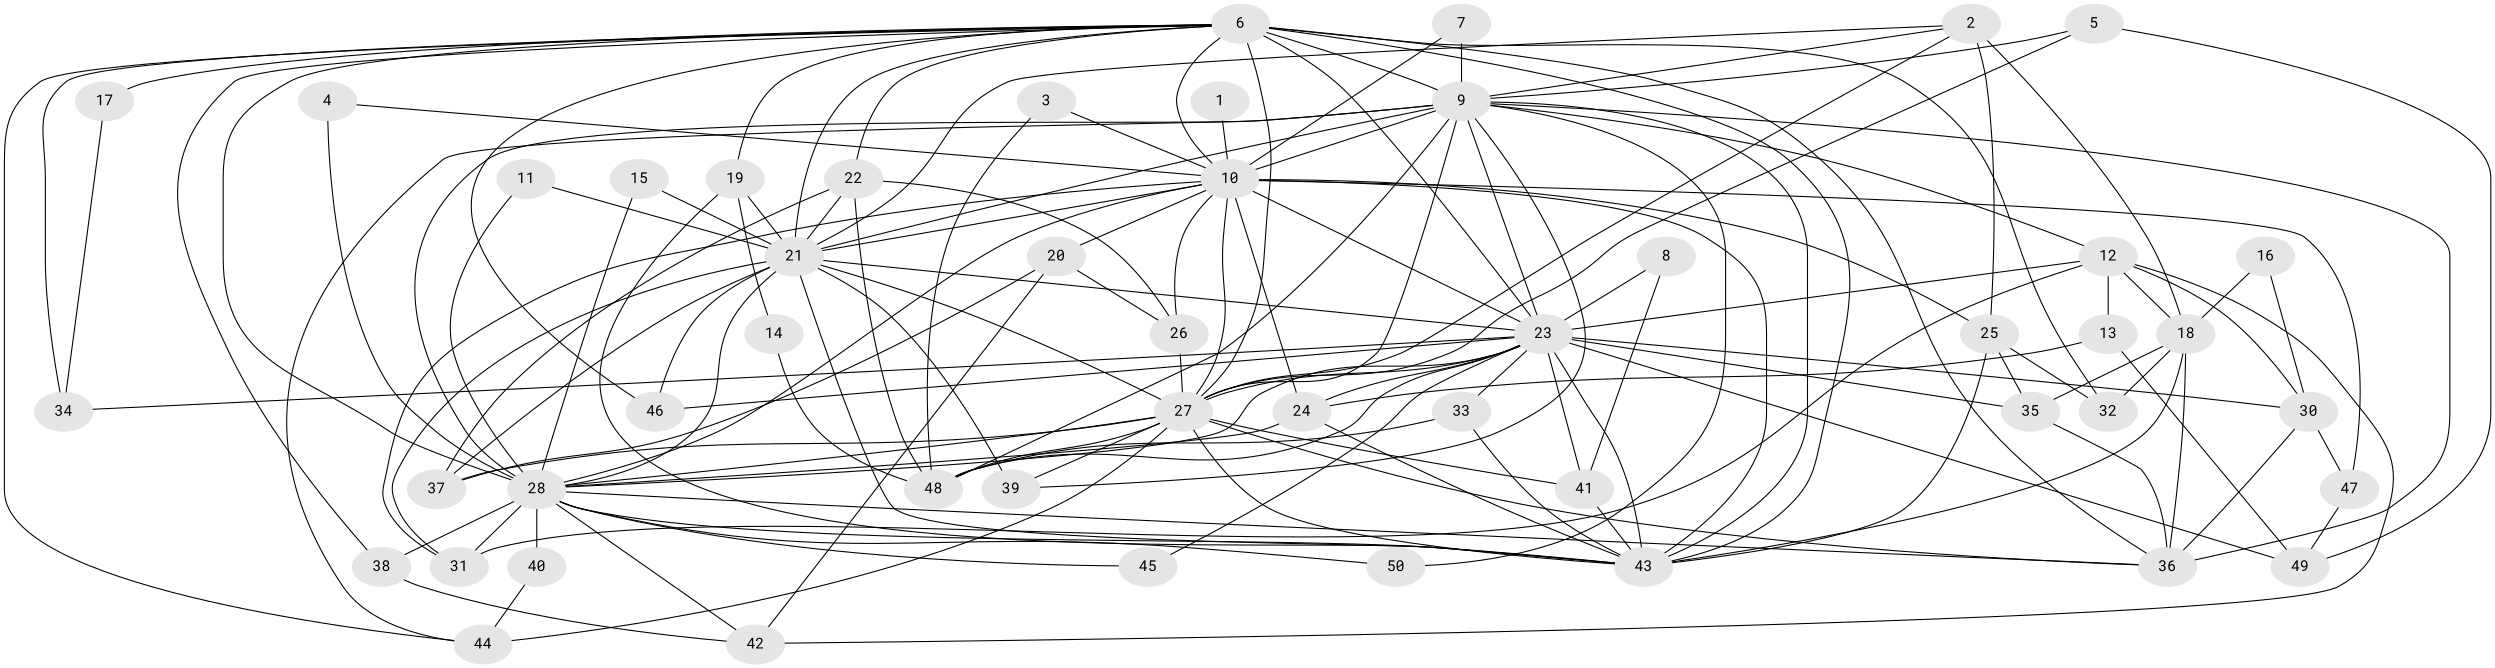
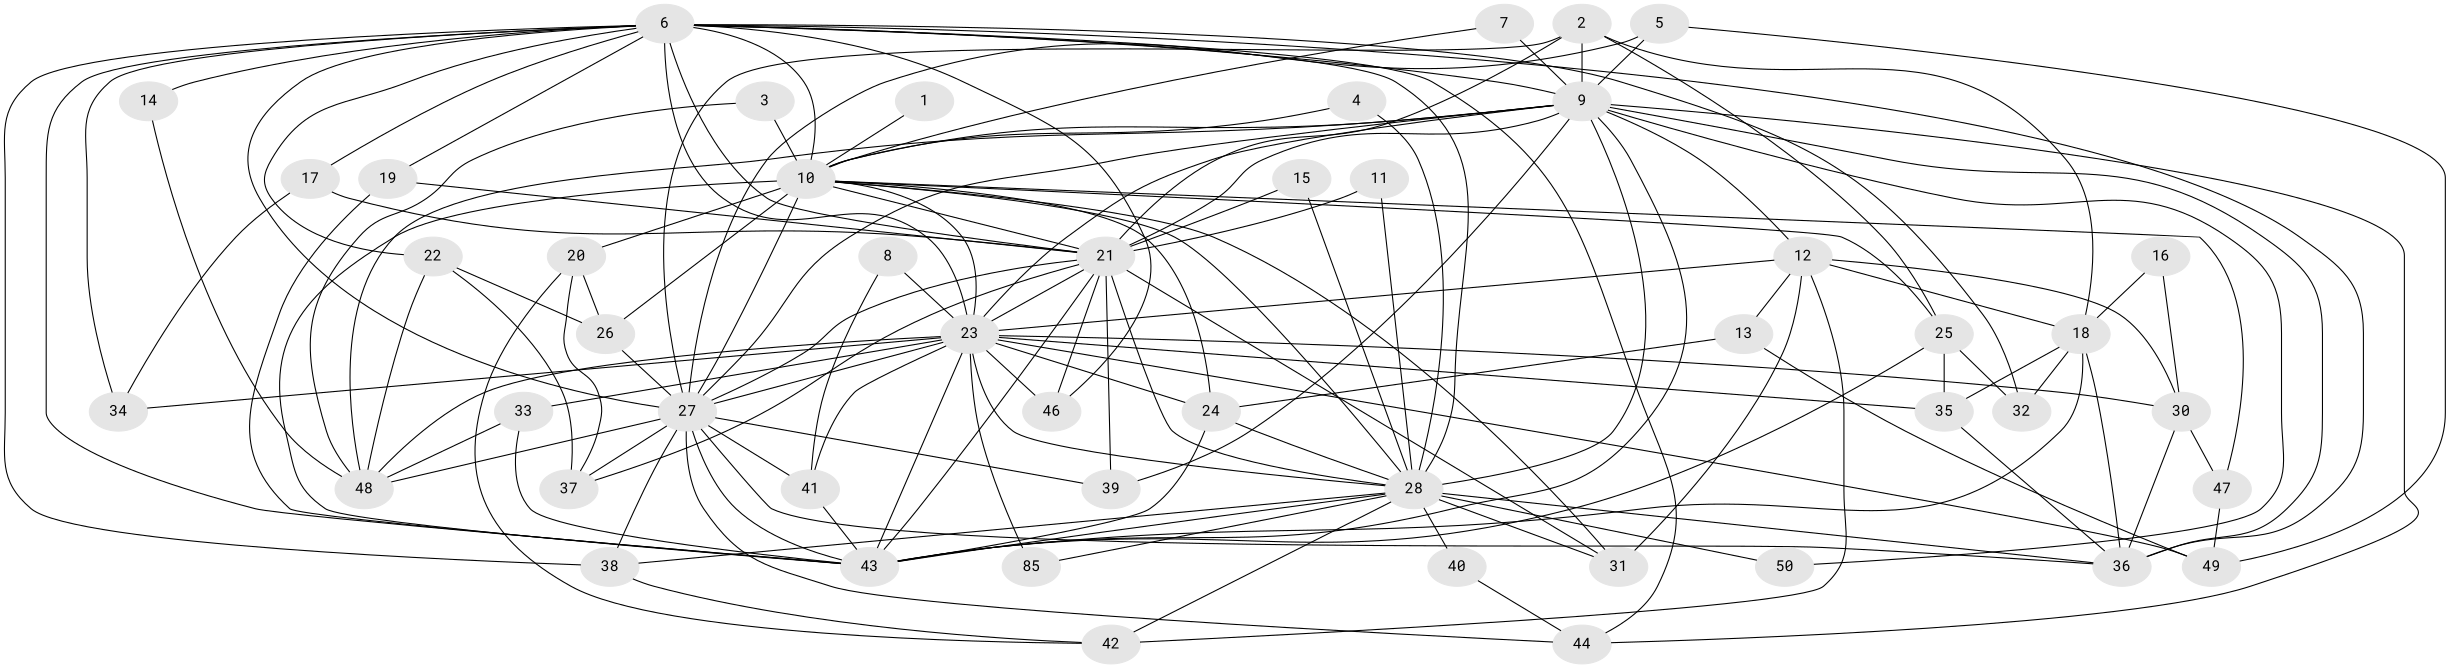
(825, 217) -> (703, 232)
(751, 257) -> (379, 48)
(876, 453) -> (645, 488)
(1148, 567) -> (1031, 567)
